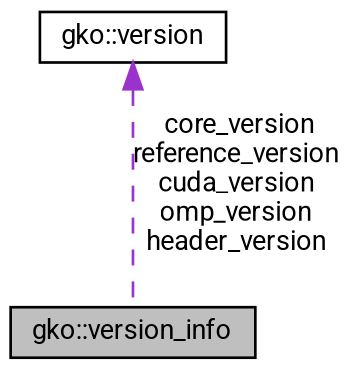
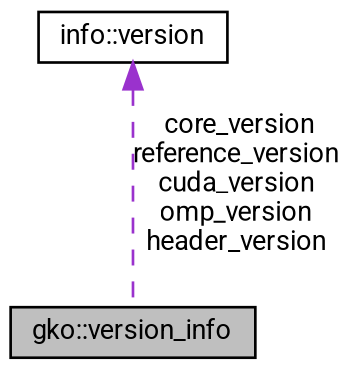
(133, 37) -> (133, 37)
